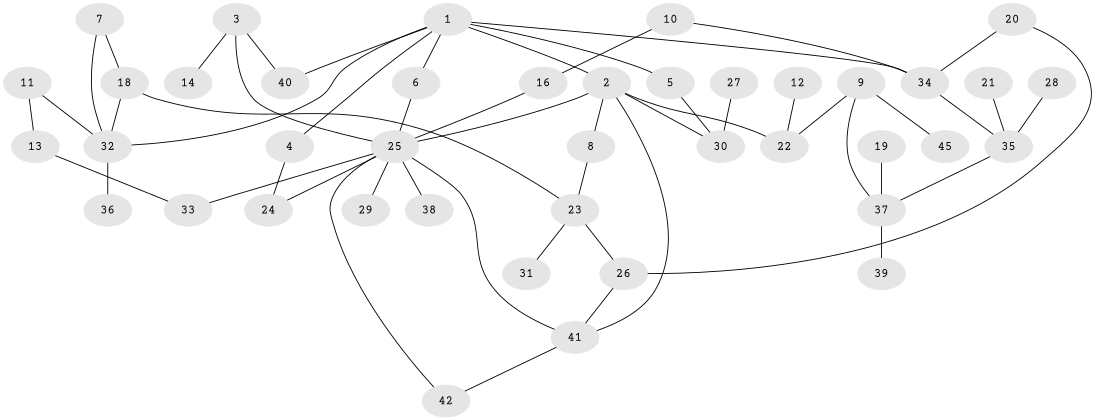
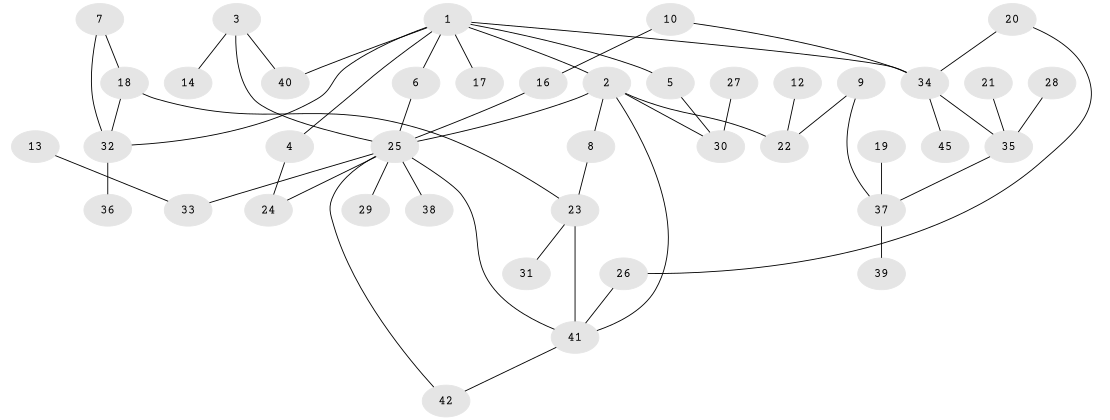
(27, 83) -> none
none -> (480, 83)
(903, 115) -> (935, 115)
(599, 242) -> (575, 274)
